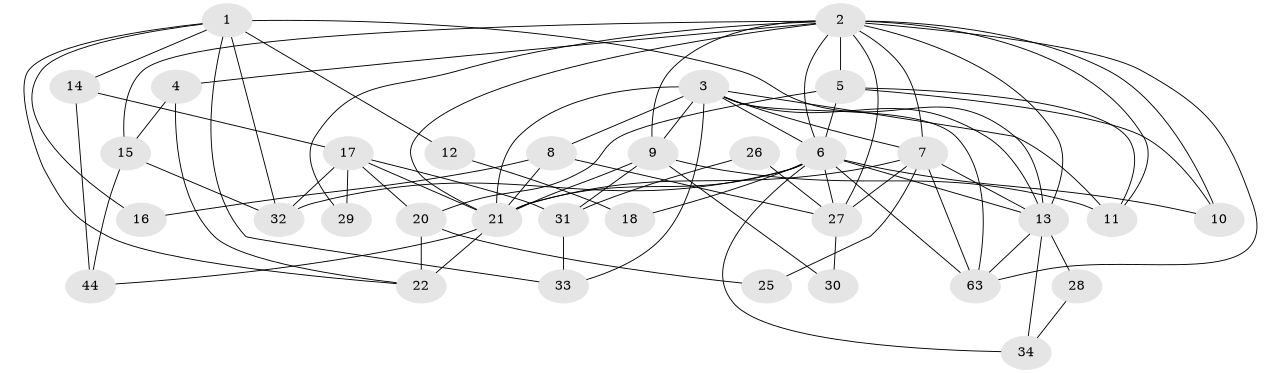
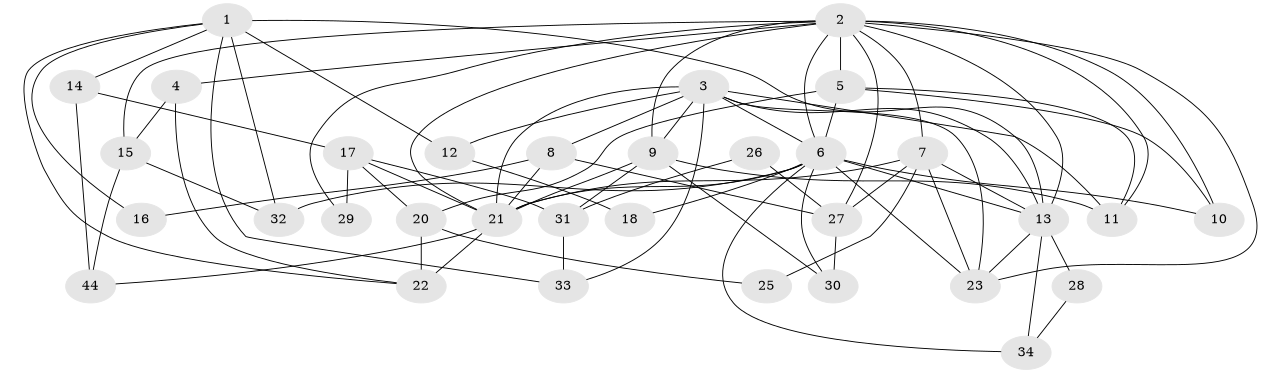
(802, 122) -> (574, 113)
(829, 186) -> (802, 222)
(314, 187) -> none
(975, 286) -> (975, 286)
